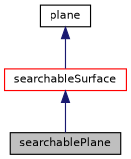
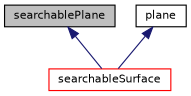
(65, 118) -> (89, 52)
